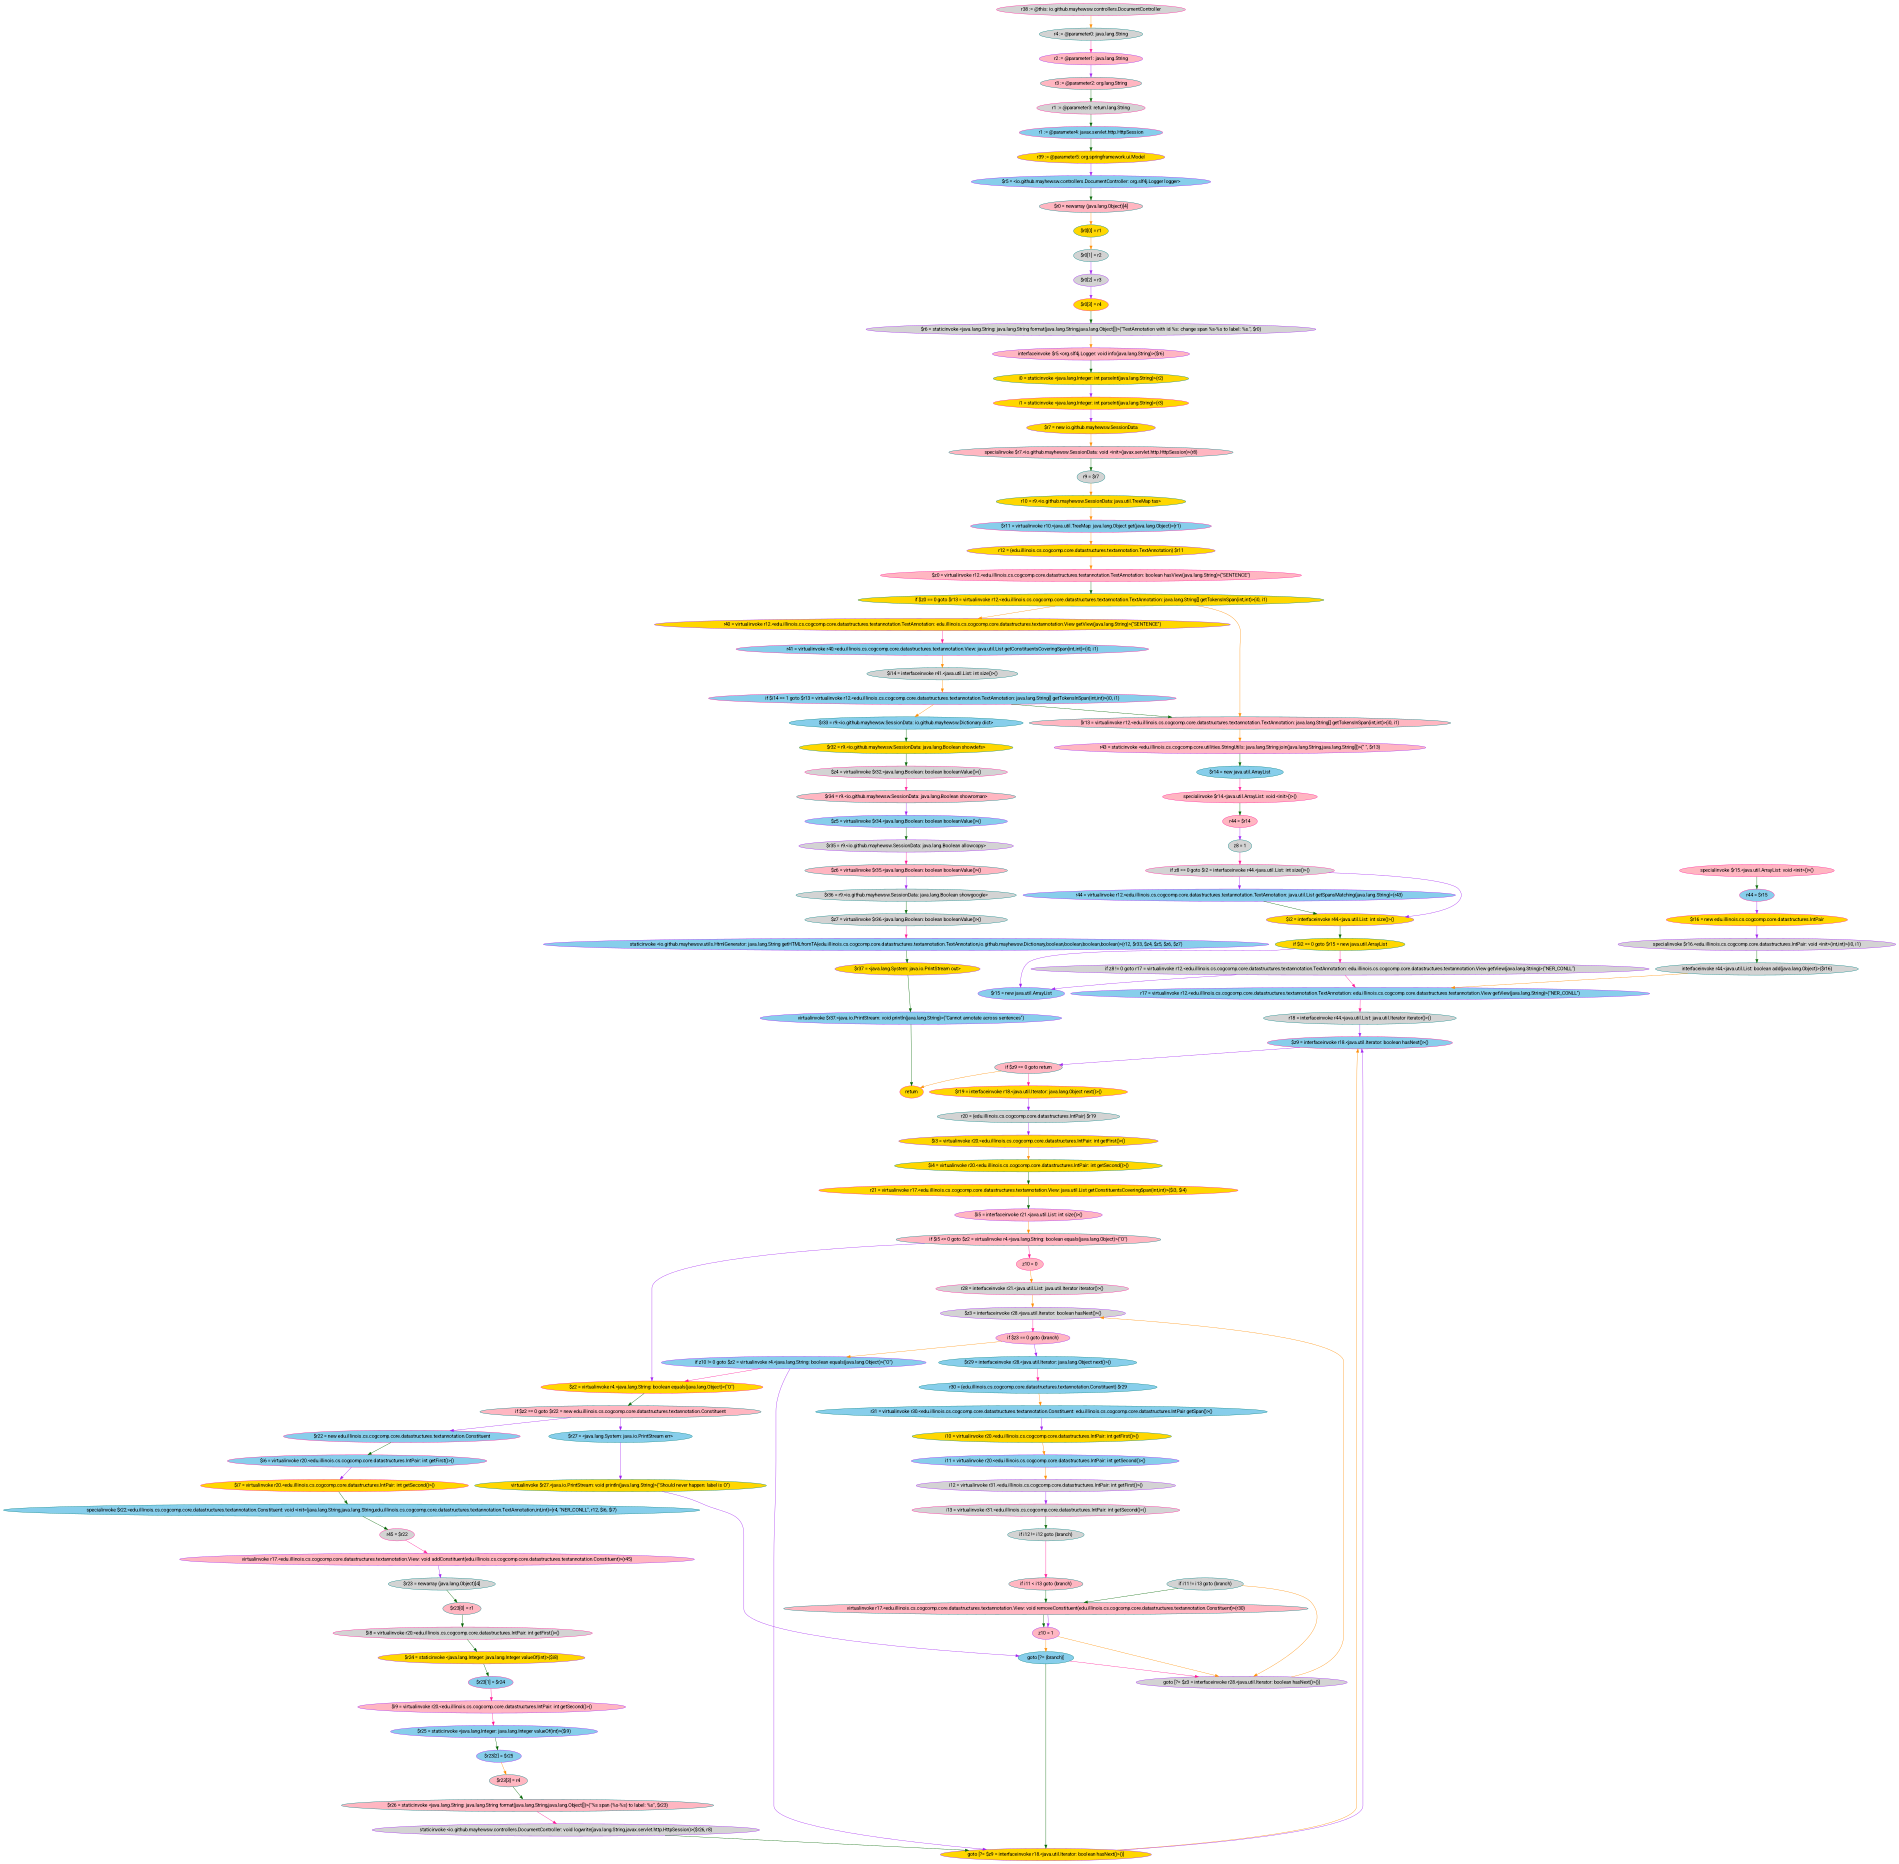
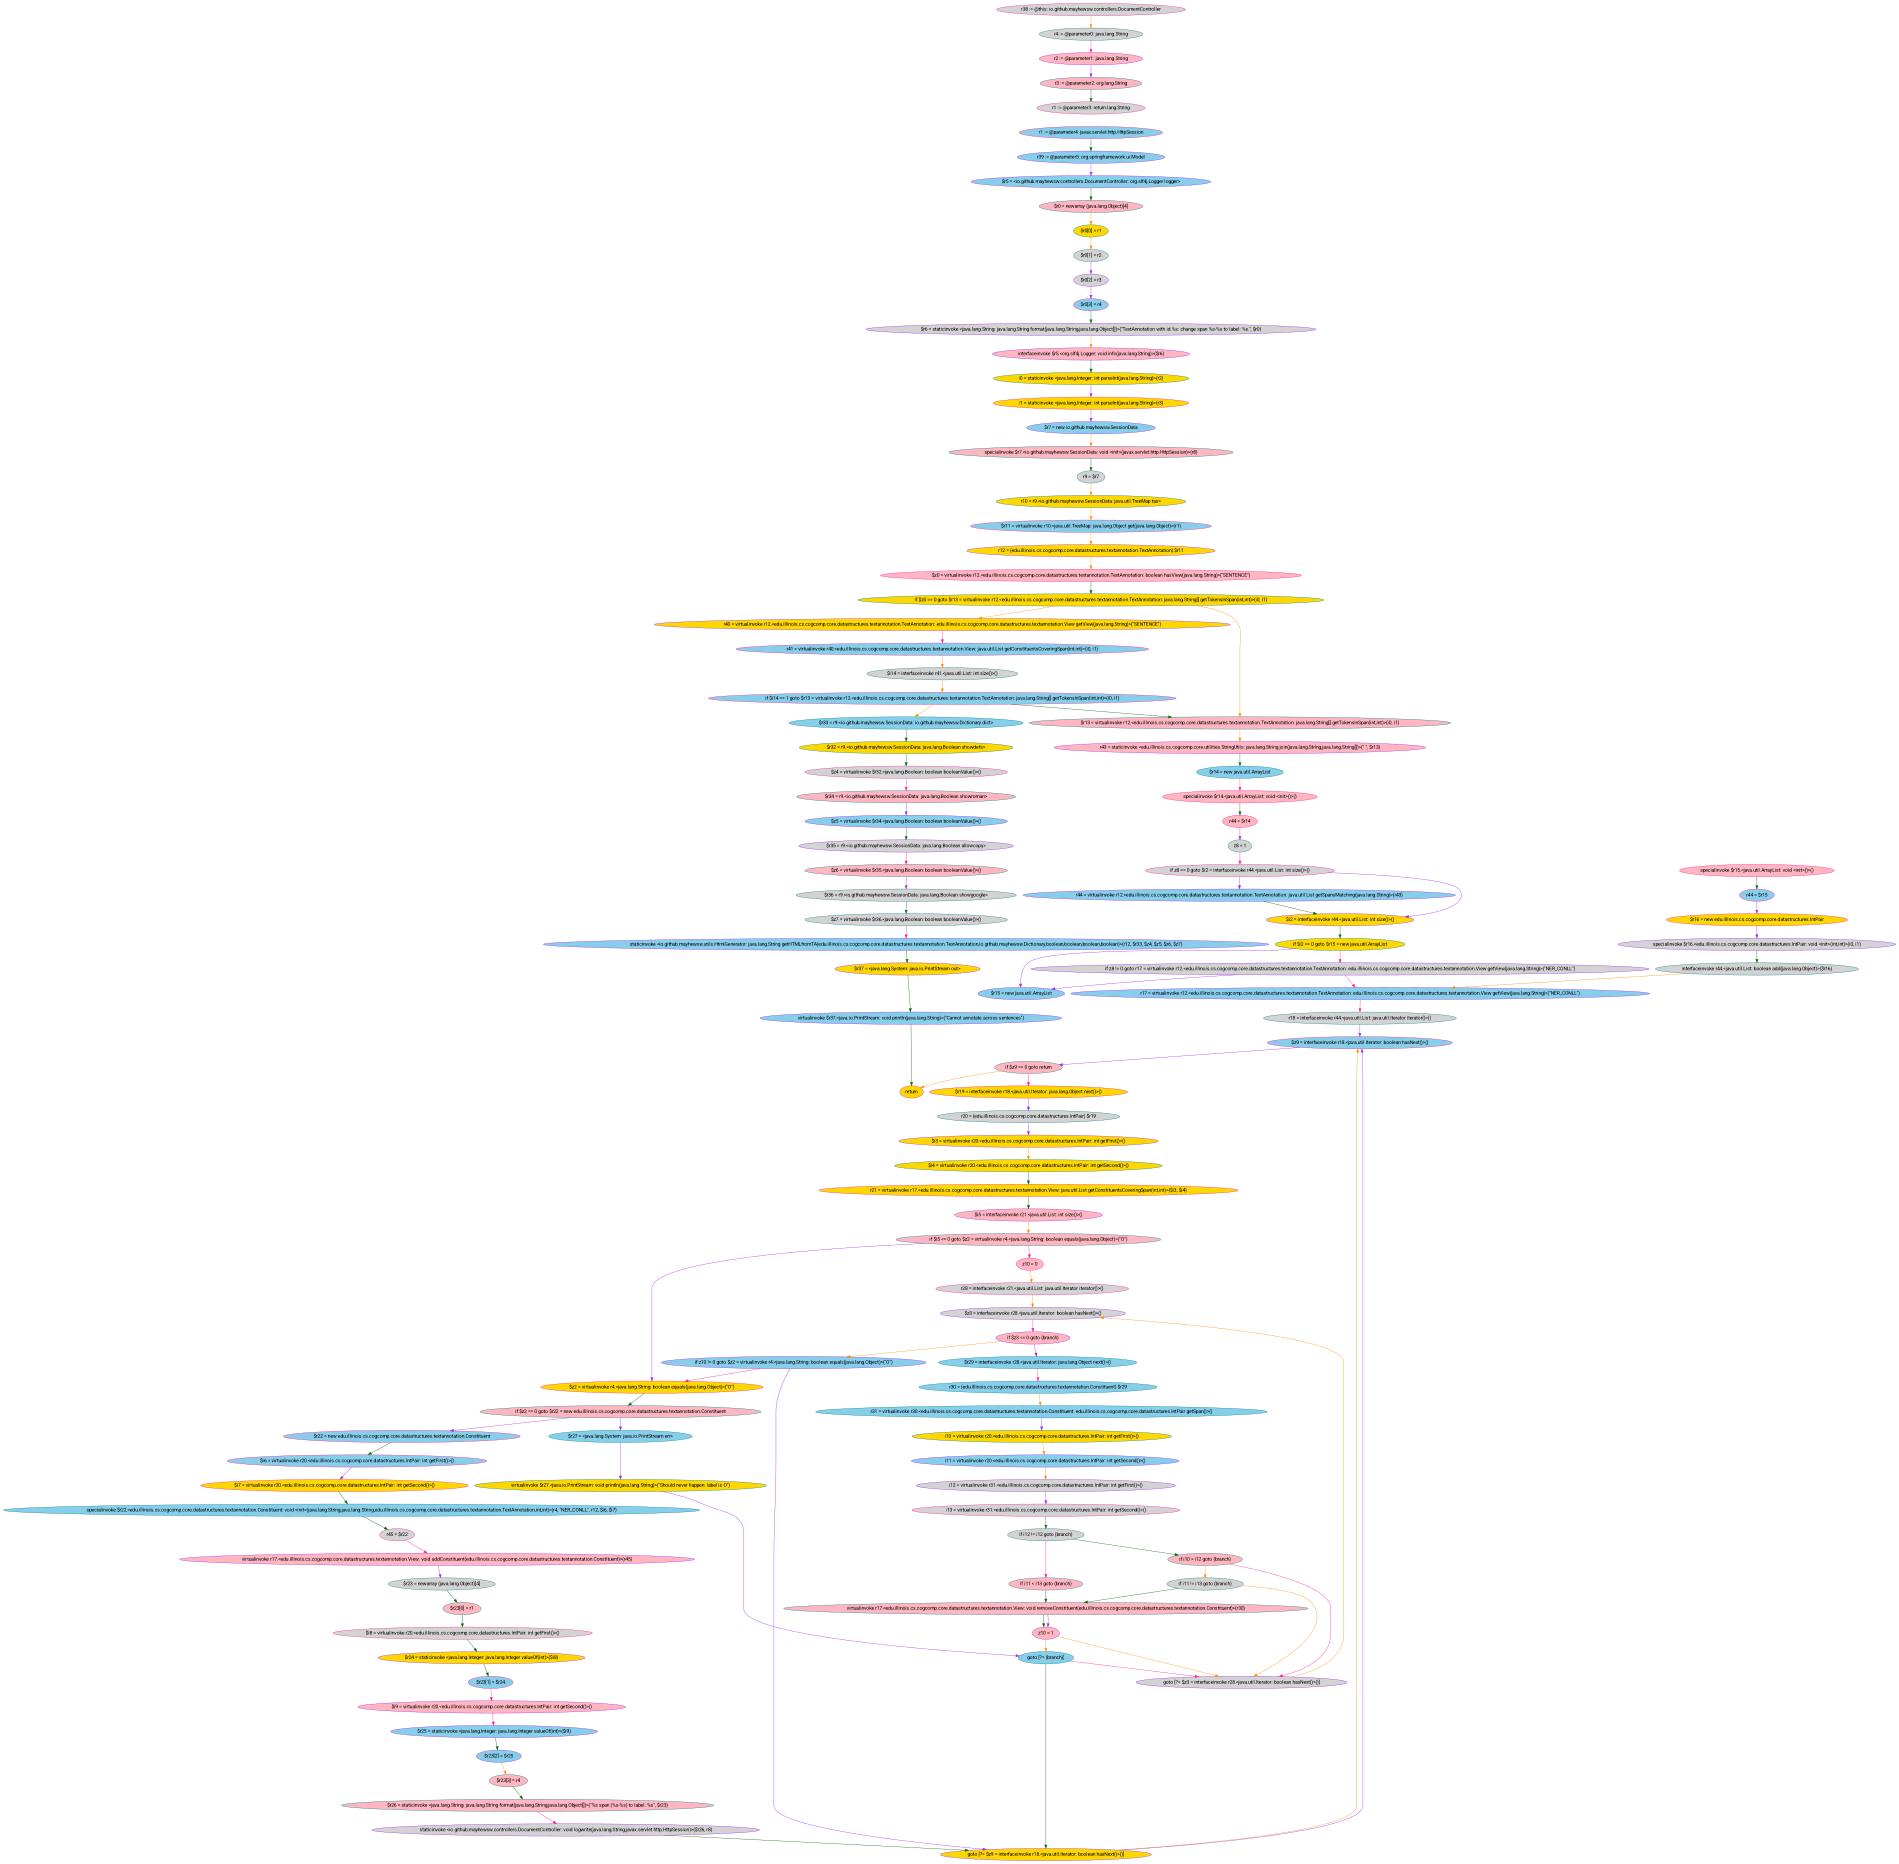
(1091, 119) -> none
(1091, 157) -> (1091, 157)
(1091, 305) -> (1091, 305)
(1091, 428) -> (1091, 428)
none -> (1205, 1559)
